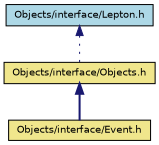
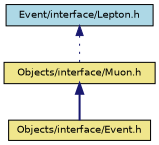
(80, 15) -> (80, 15)
(80, 73) -> (80, 73)
